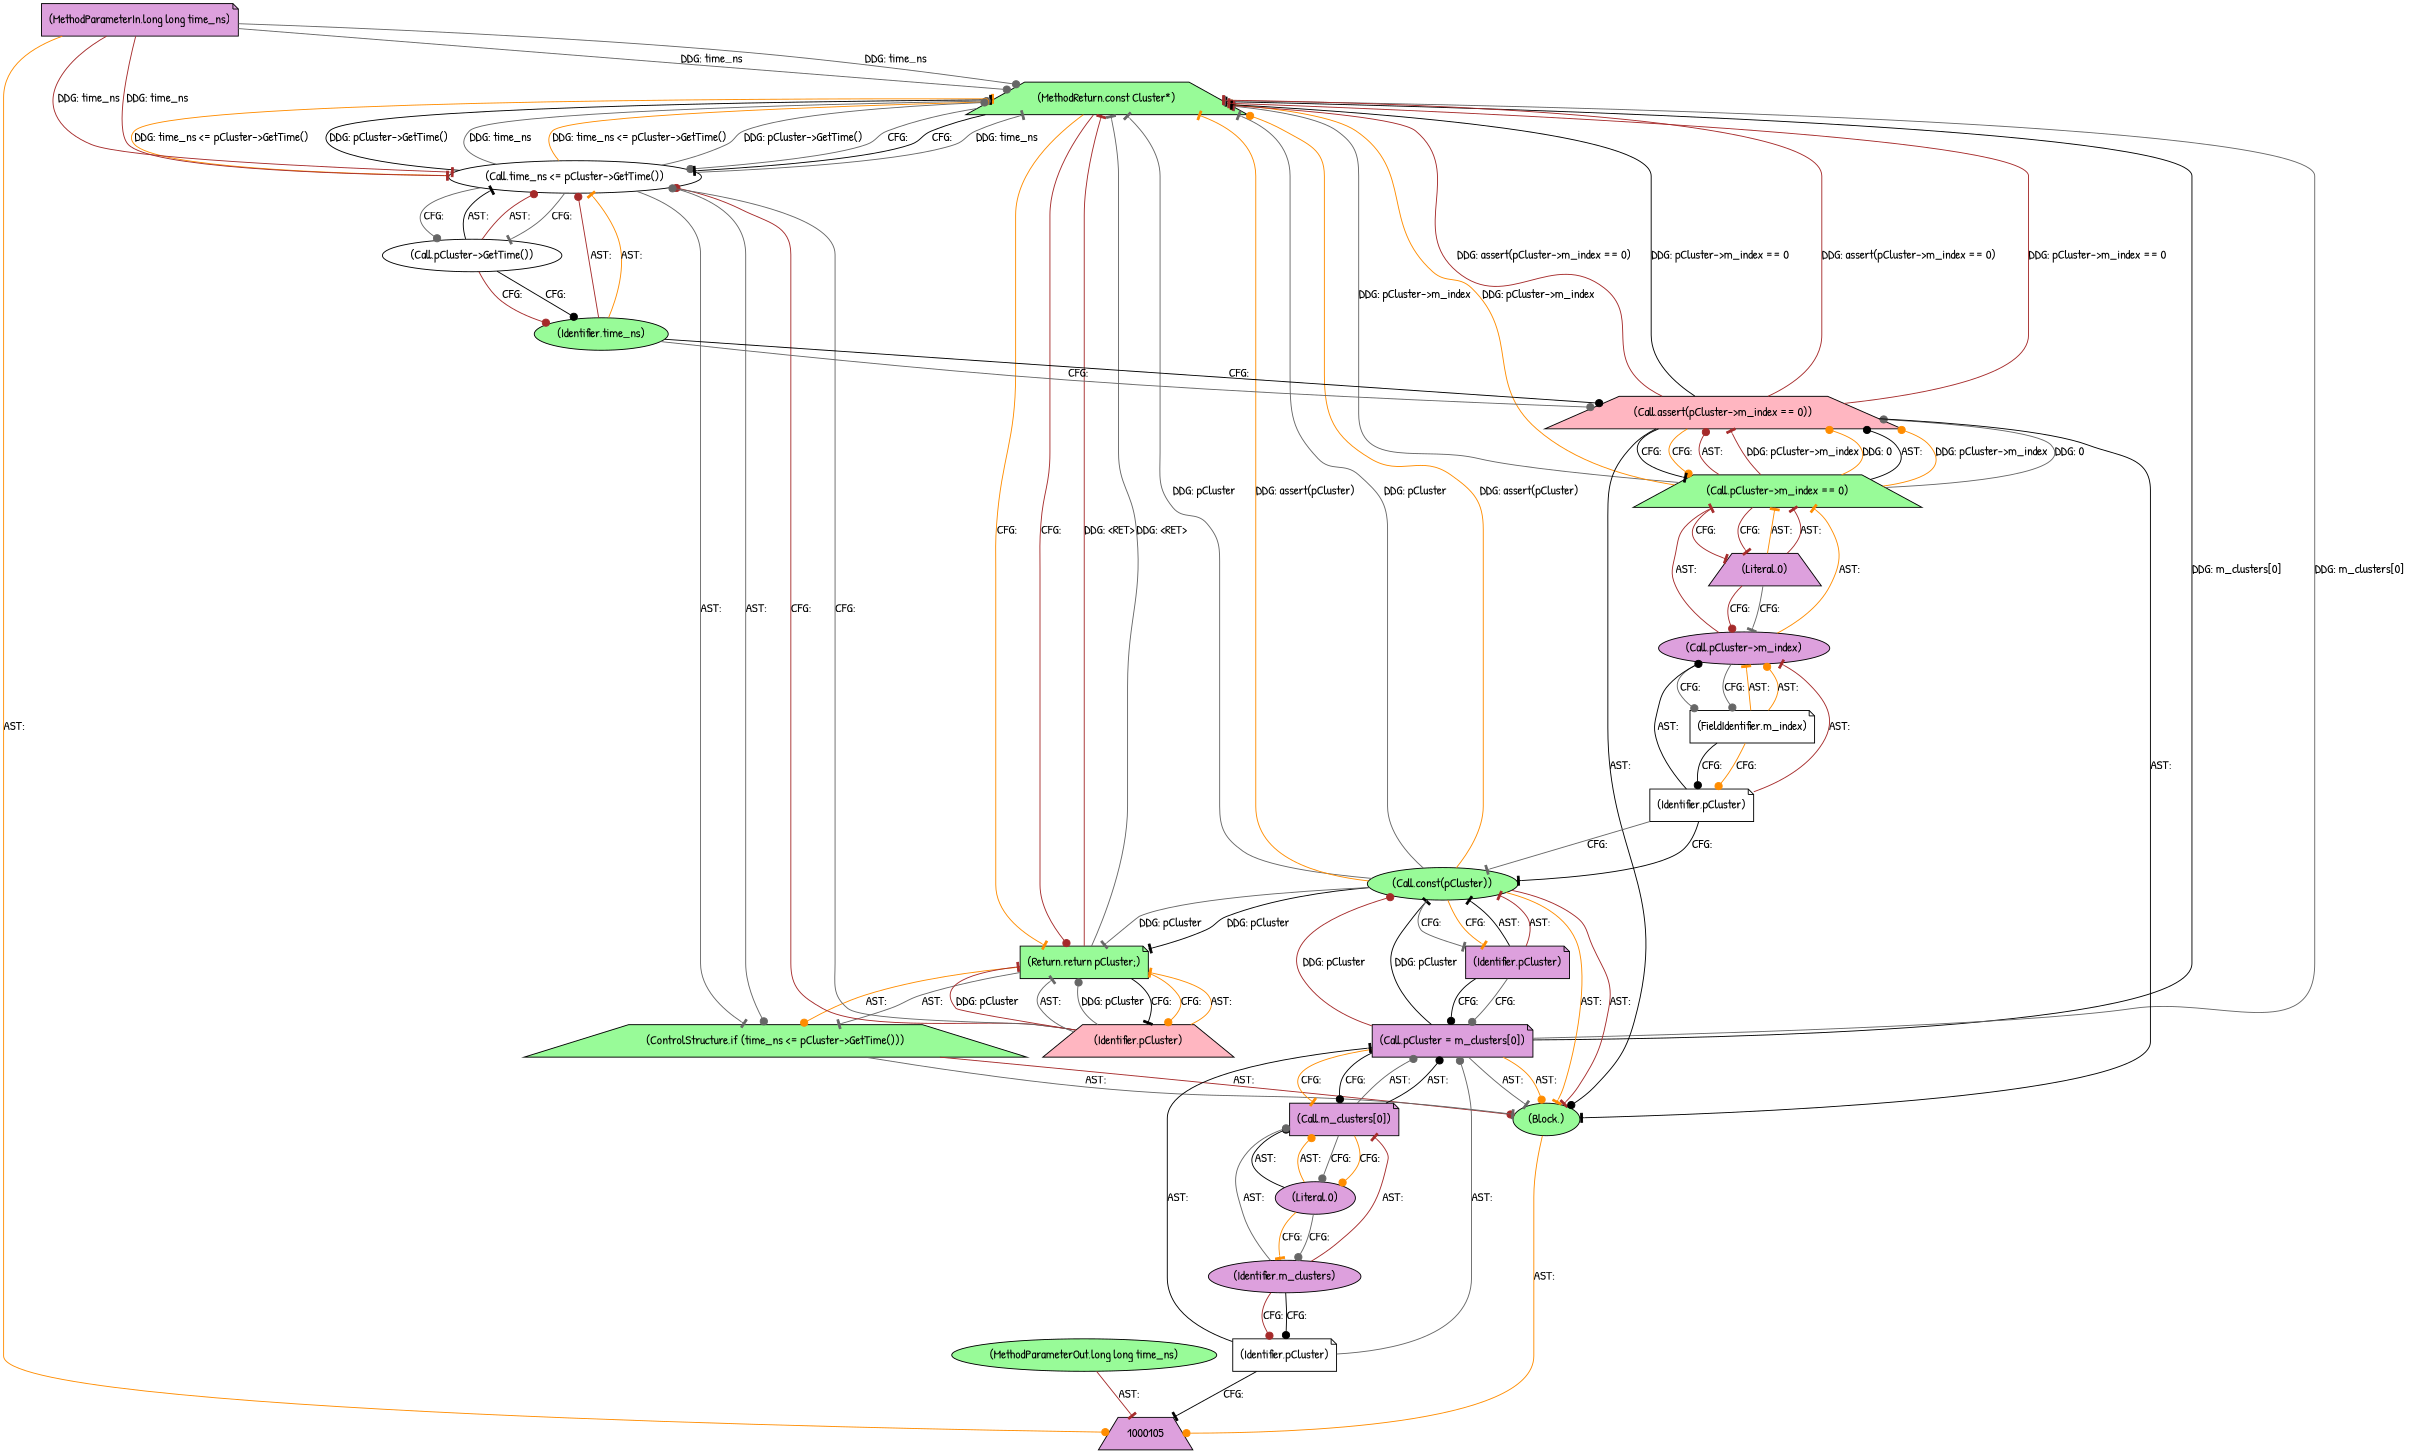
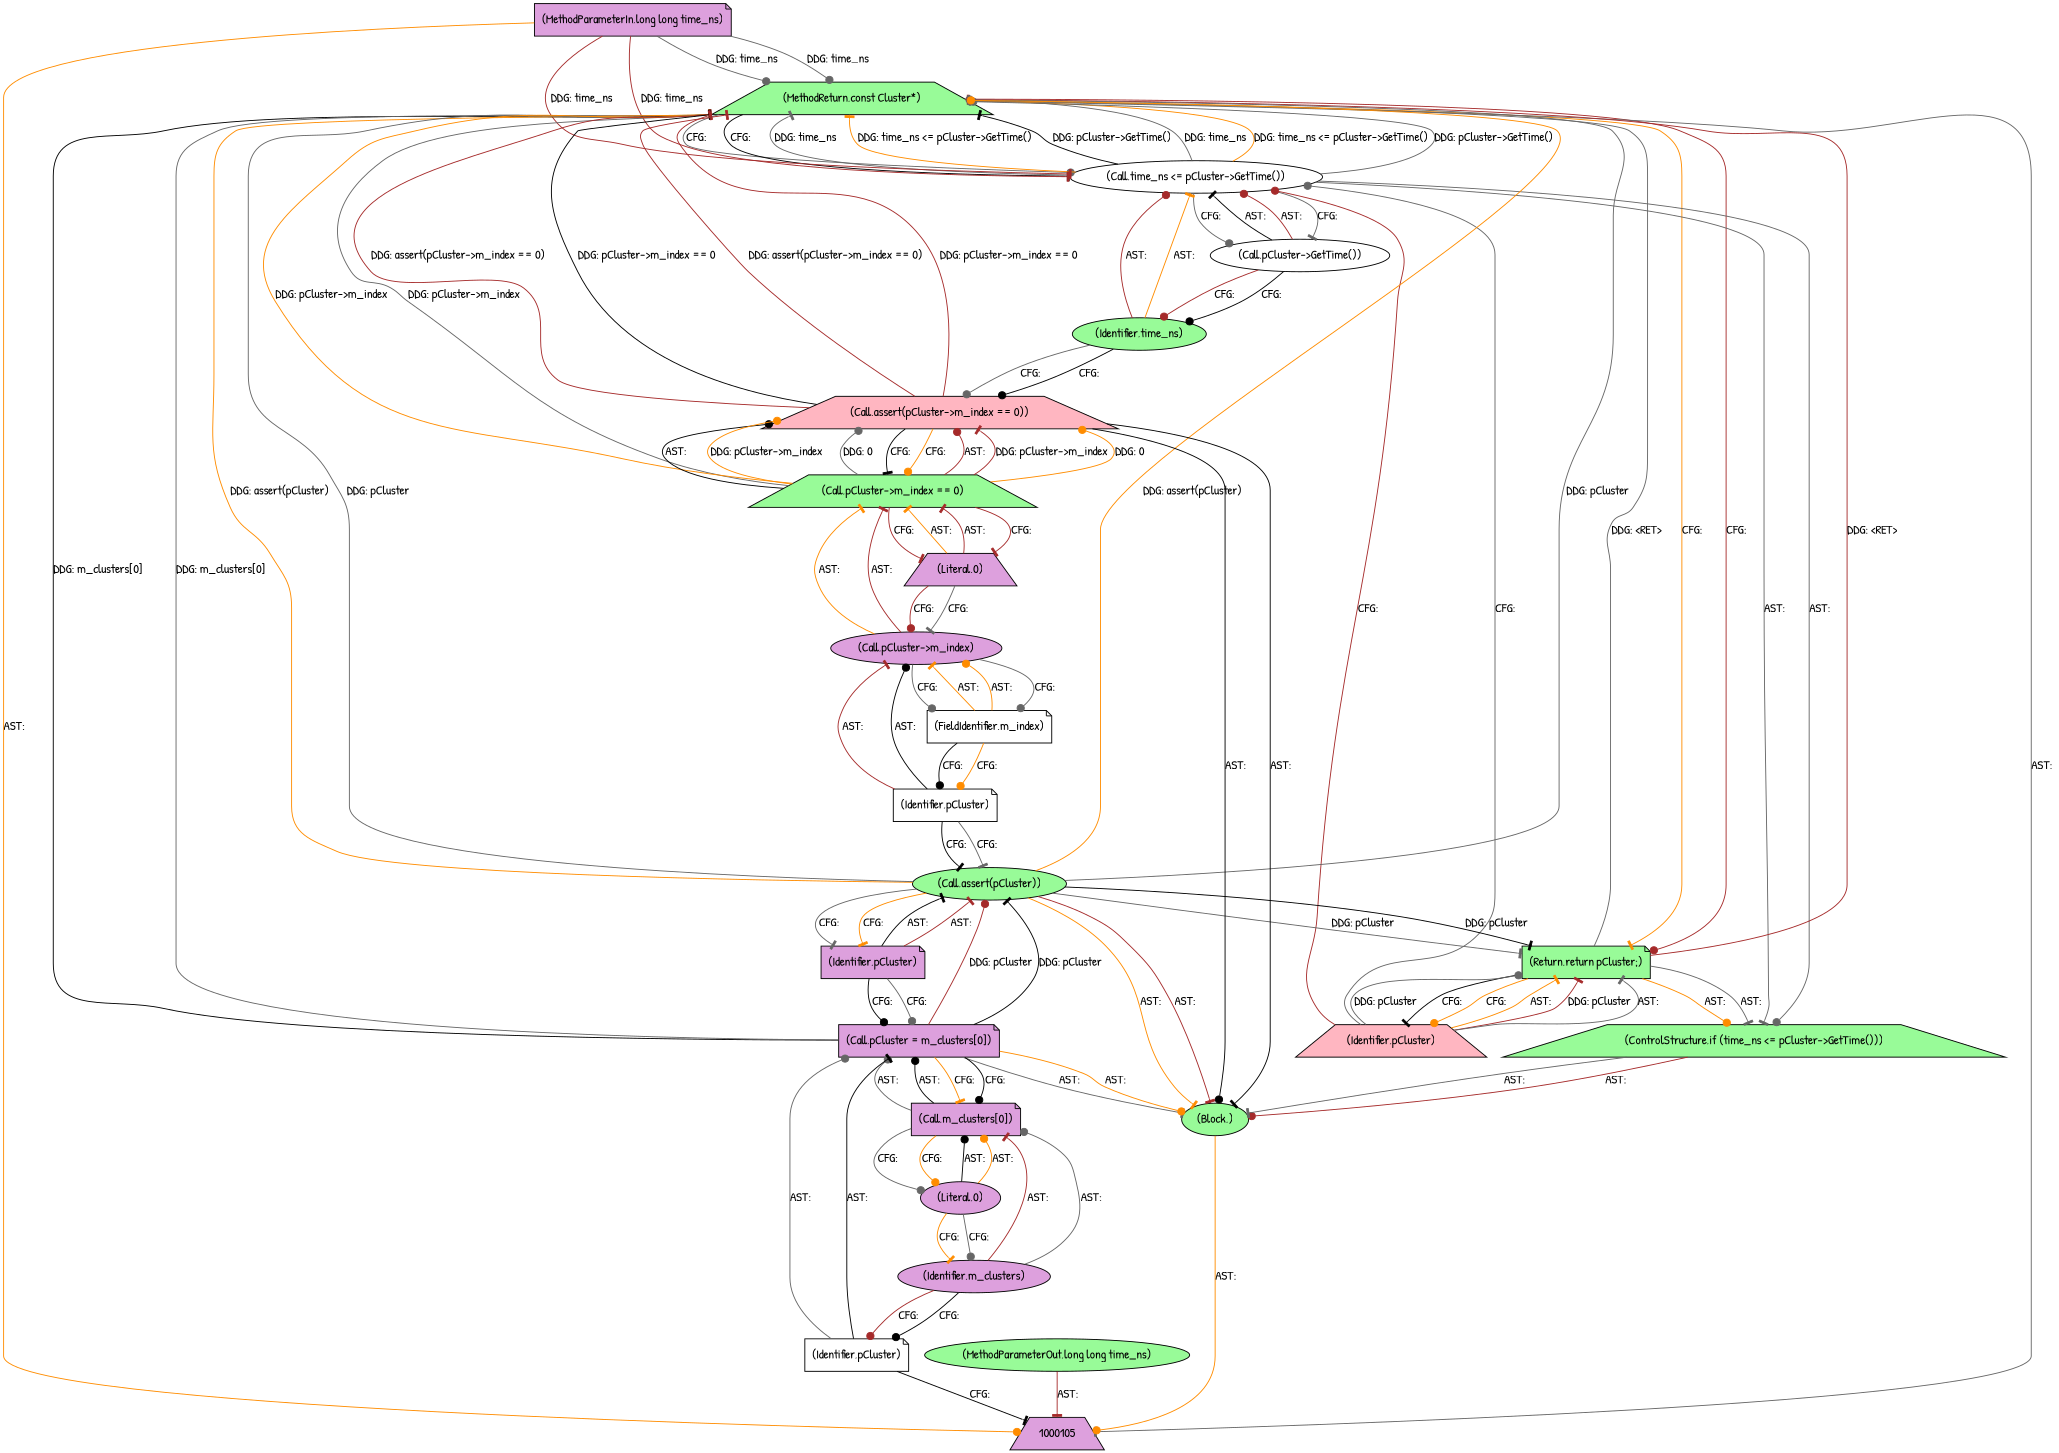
none -> (2031, 685)
(1443, 884) -> (989, 884)
